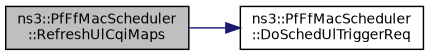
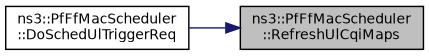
(207, 28) -> (207, 28)
